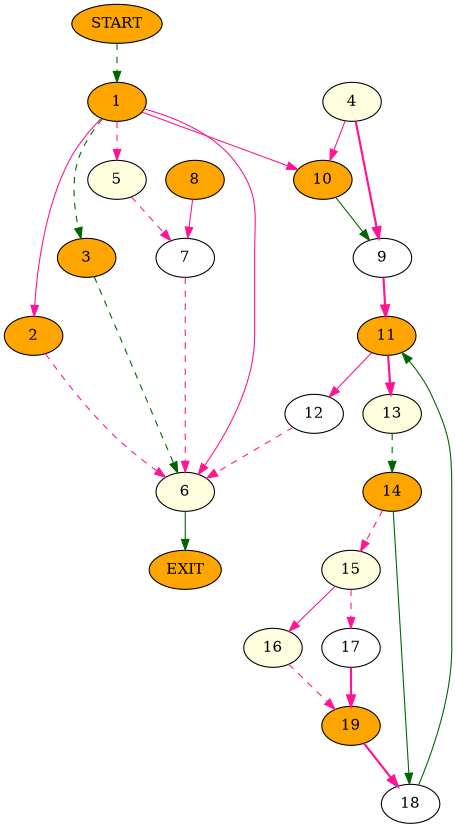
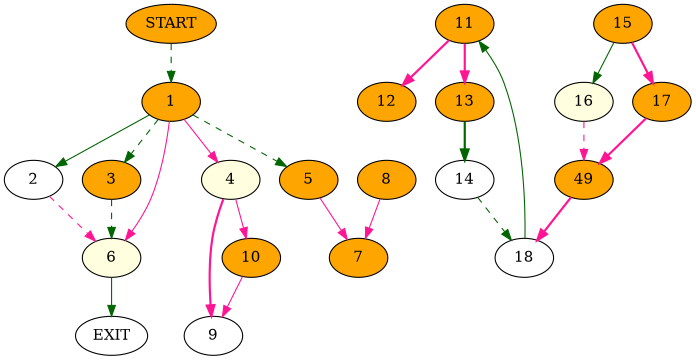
(117, 136) -> (235, 138)
(229, 144) -> (198, 137)
(117, 180) -> (309, 180)
(52, 206) -> (107, 138)
(147, 215) -> (331, 214)
(349, 215) -> (235, 292)
(185, 258) -> (359, 258)
(384, 292) -> none
(34, 336) -> (34, 180)
(185, 369) -> none
(354, 371) -> (430, 59)
(314, 414) -> (387, 102)
(392, 414) -> (465, 102)
(392, 448) -> (465, 136)
(255, 450) -> none
(392, 492) -> (465, 180)
(374, 526) -> none
(185, 570) -> (112, 336)
(351, 570) -> (623, 24)
(351, 604) -> (640, 58)
(316, 605) -> (606, 58)
(401, 642) -> (491, 215)
(351, 648) -> (662, 102)
(351, 726) -> (584, 180)
